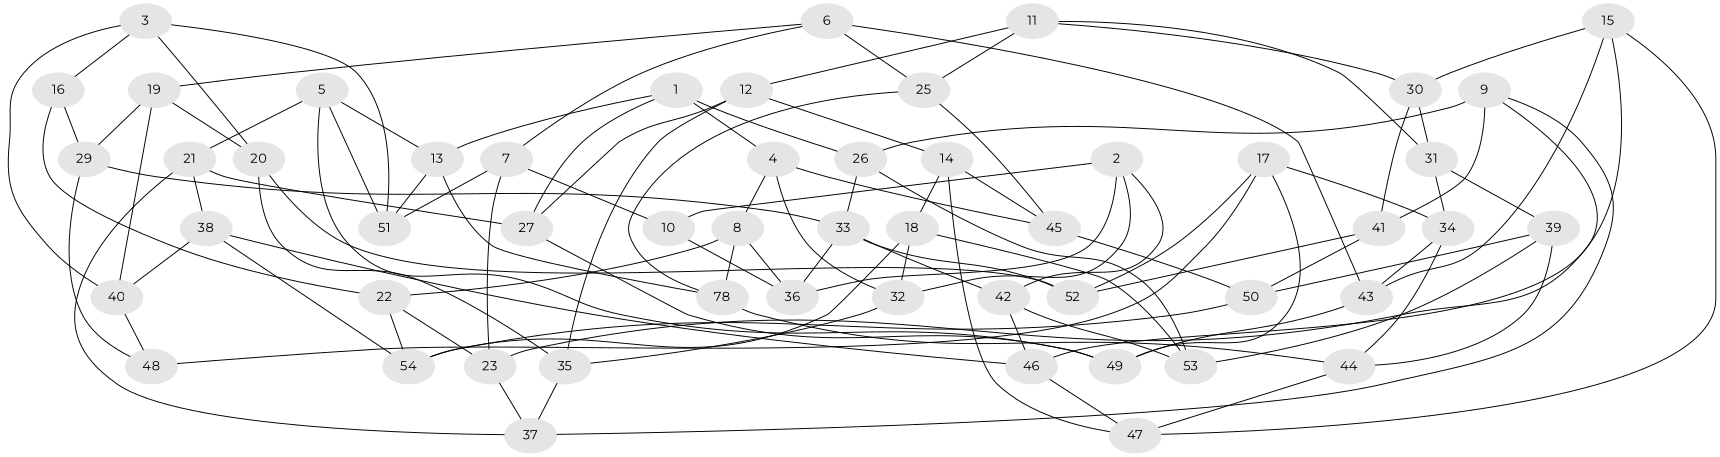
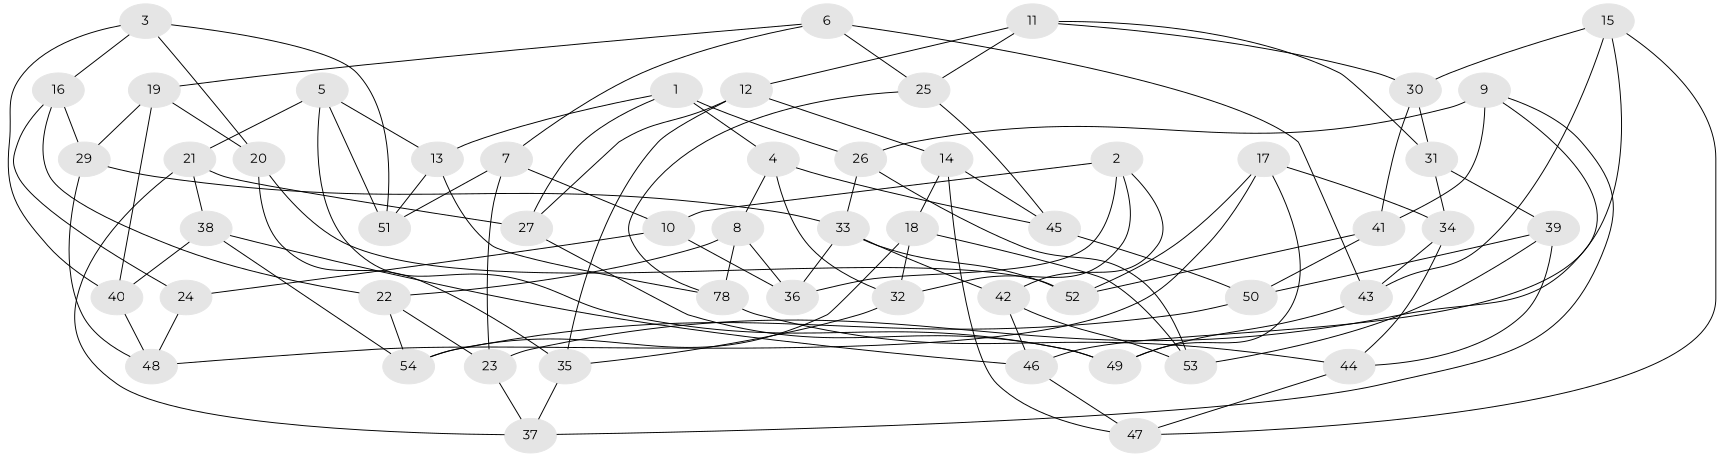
none -> (186, 298)
